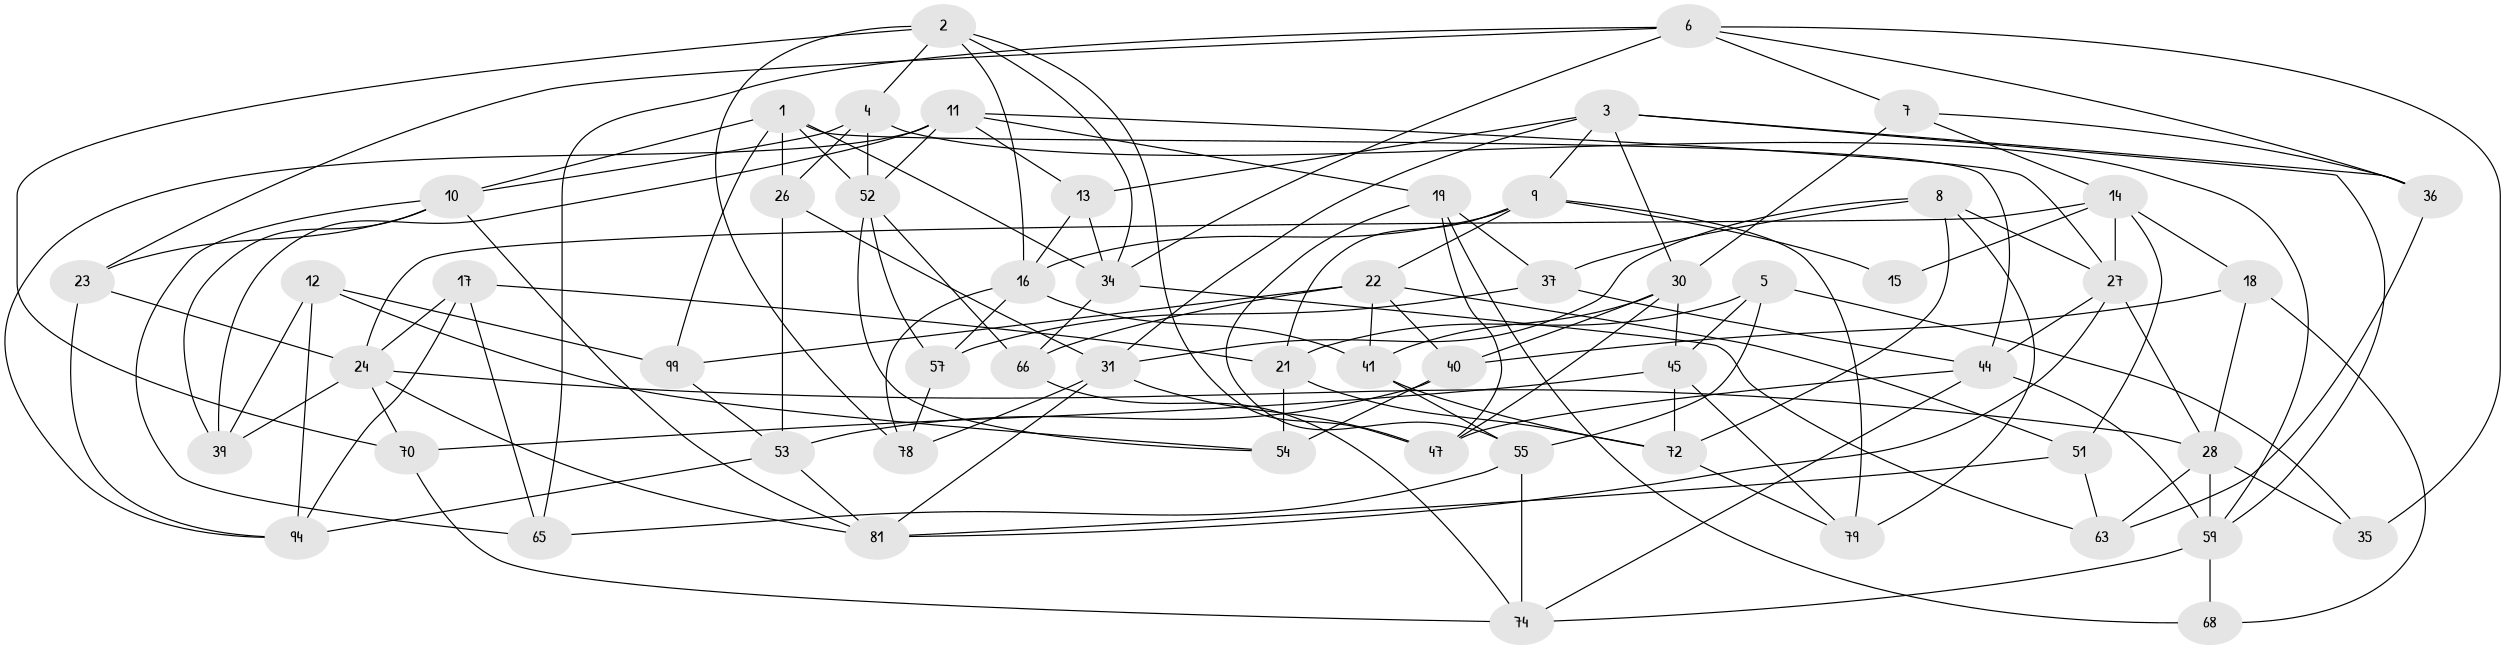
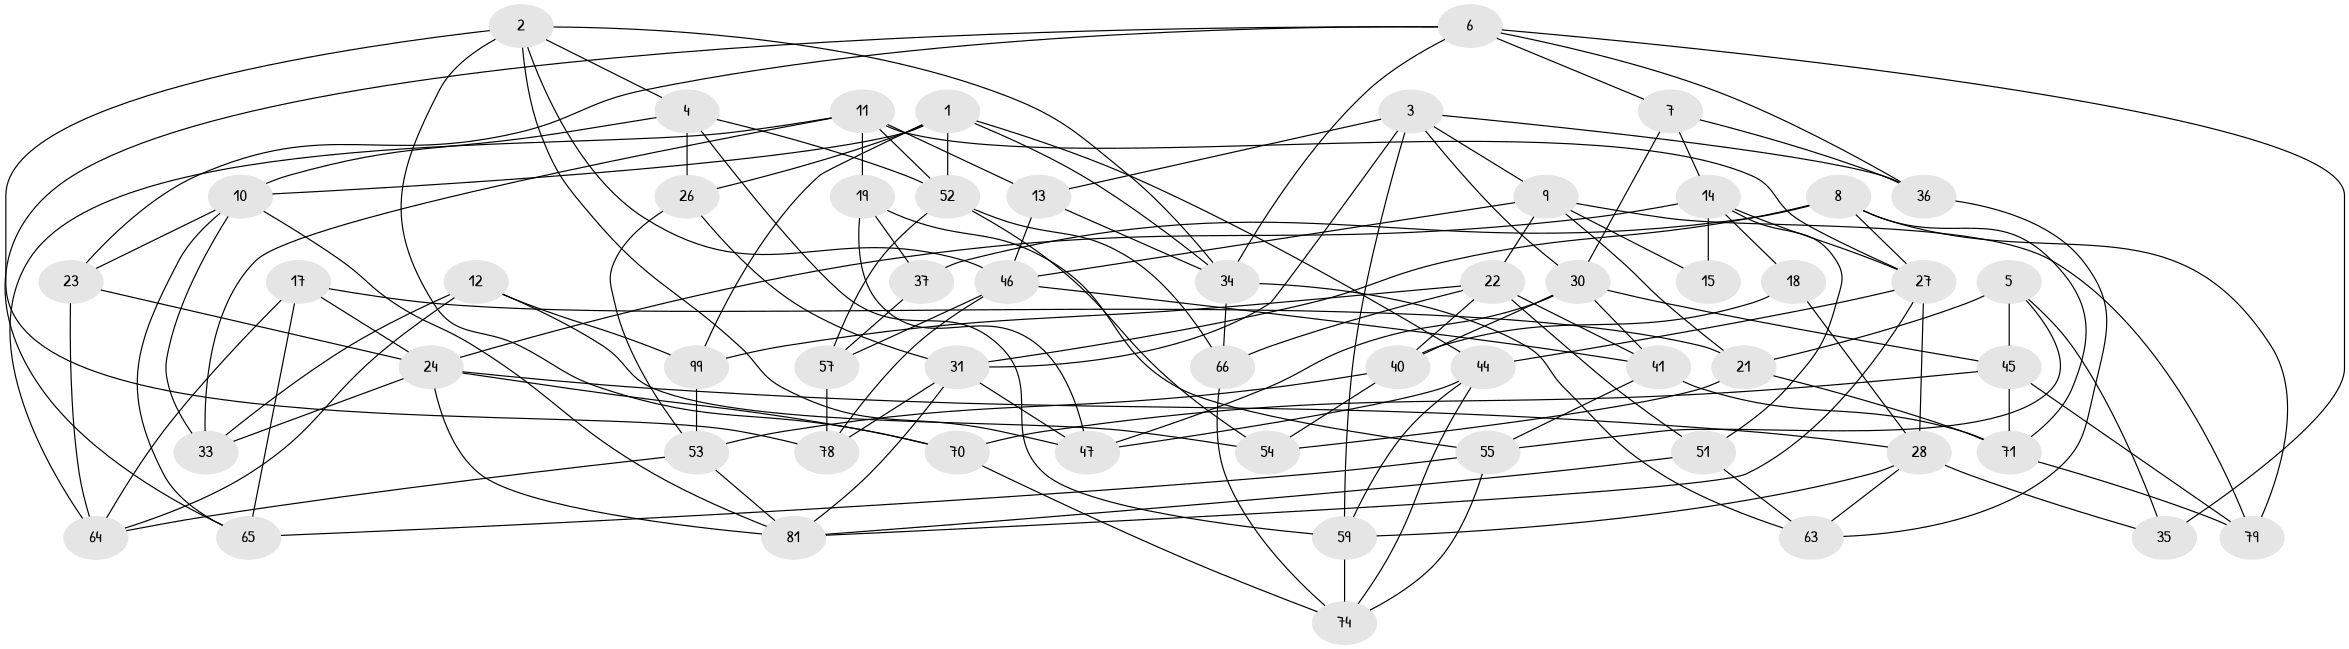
(1023, 282) -> (1007, 282)
(1766, 328) -> none
(220, 453) -> (206, 453)
(1674, 453) -> (2009, 453)
(297, 538) -> (96, 538)
(2210, 623) -> none
